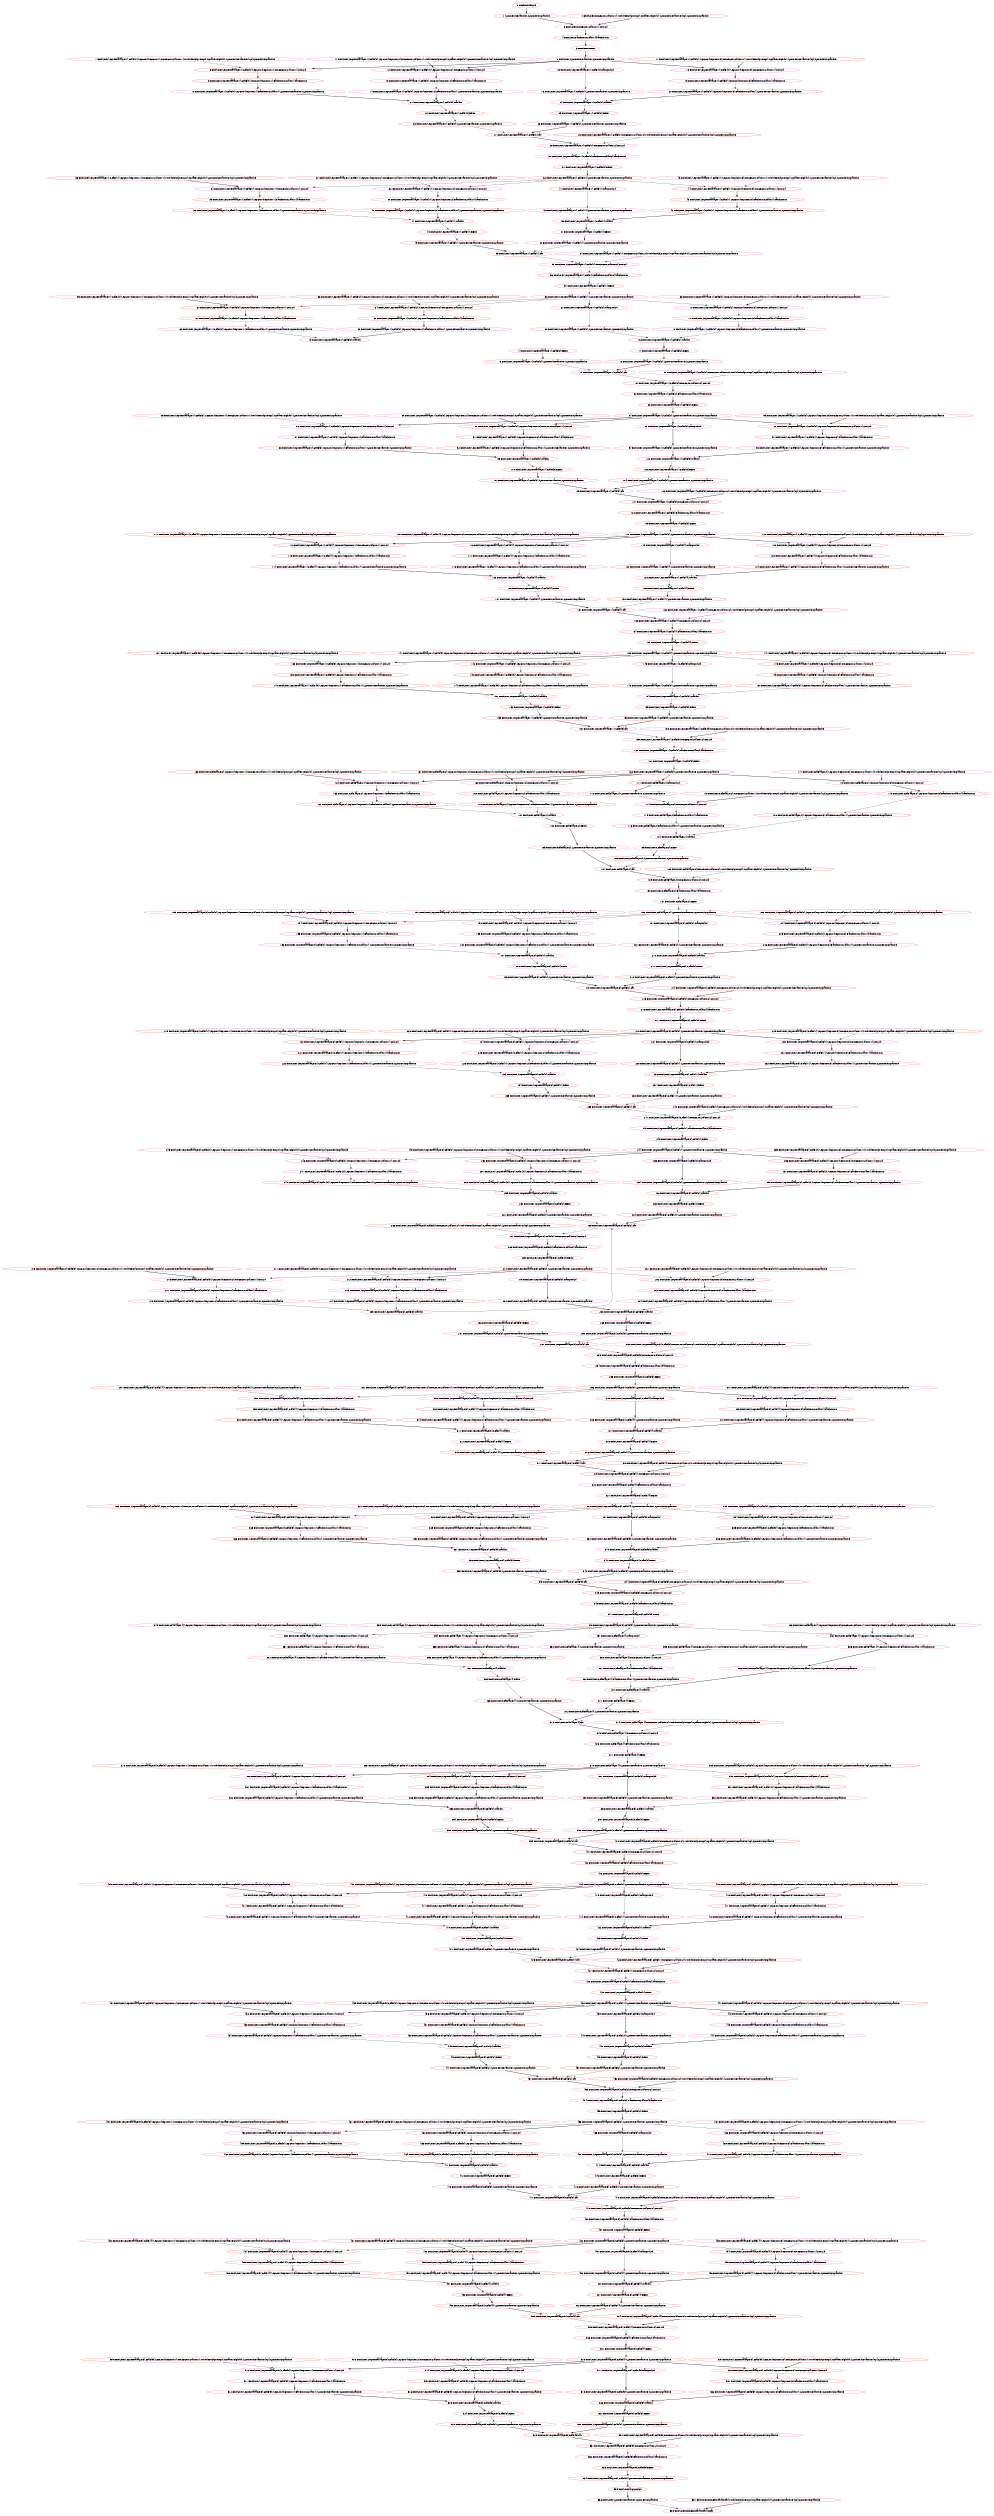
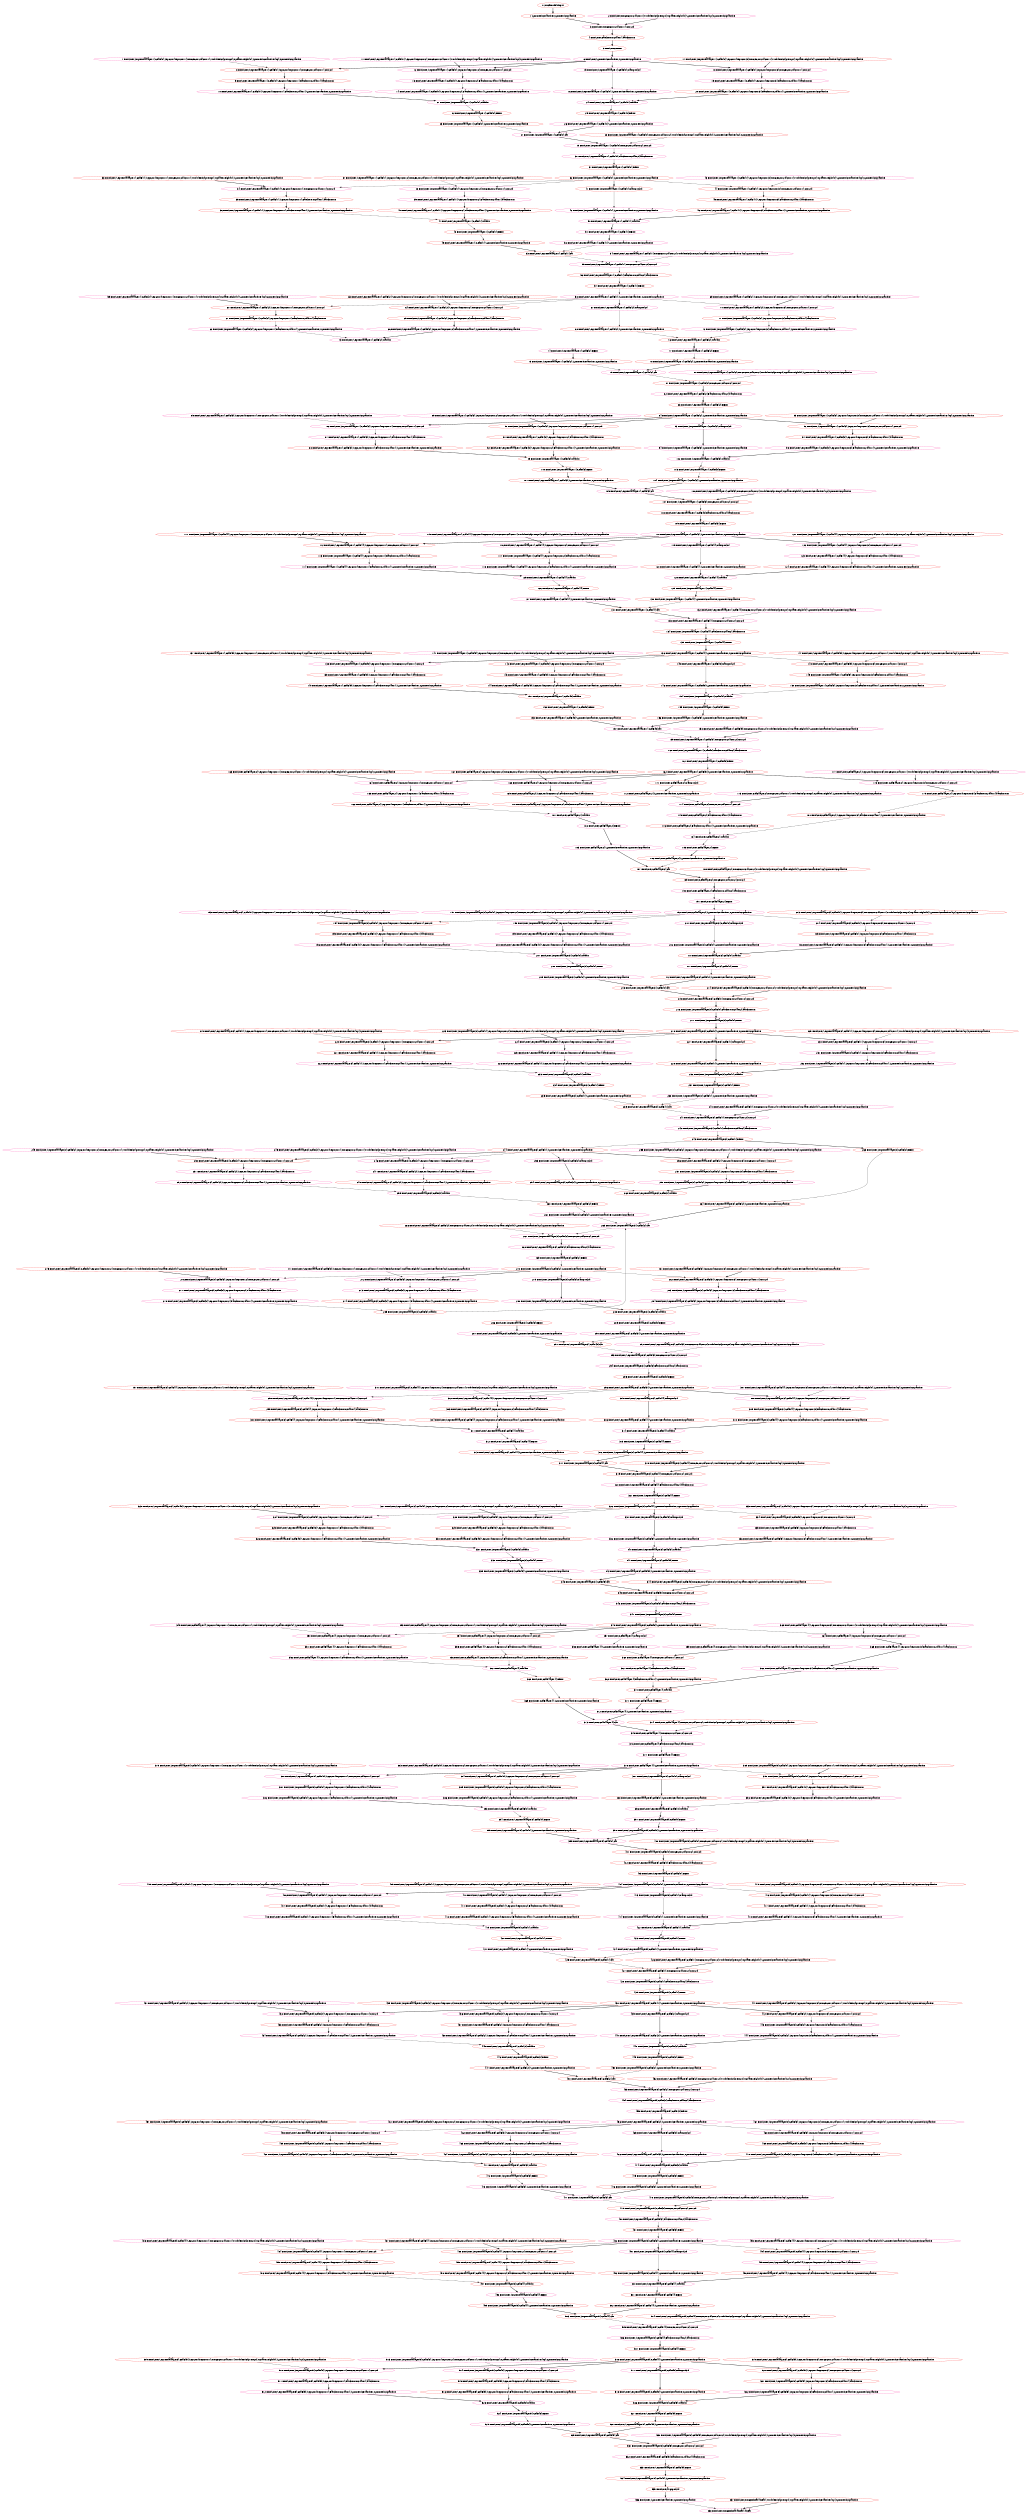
(526, 5) -> (553, 5)
(681, 1198) -> (803, 1144)
